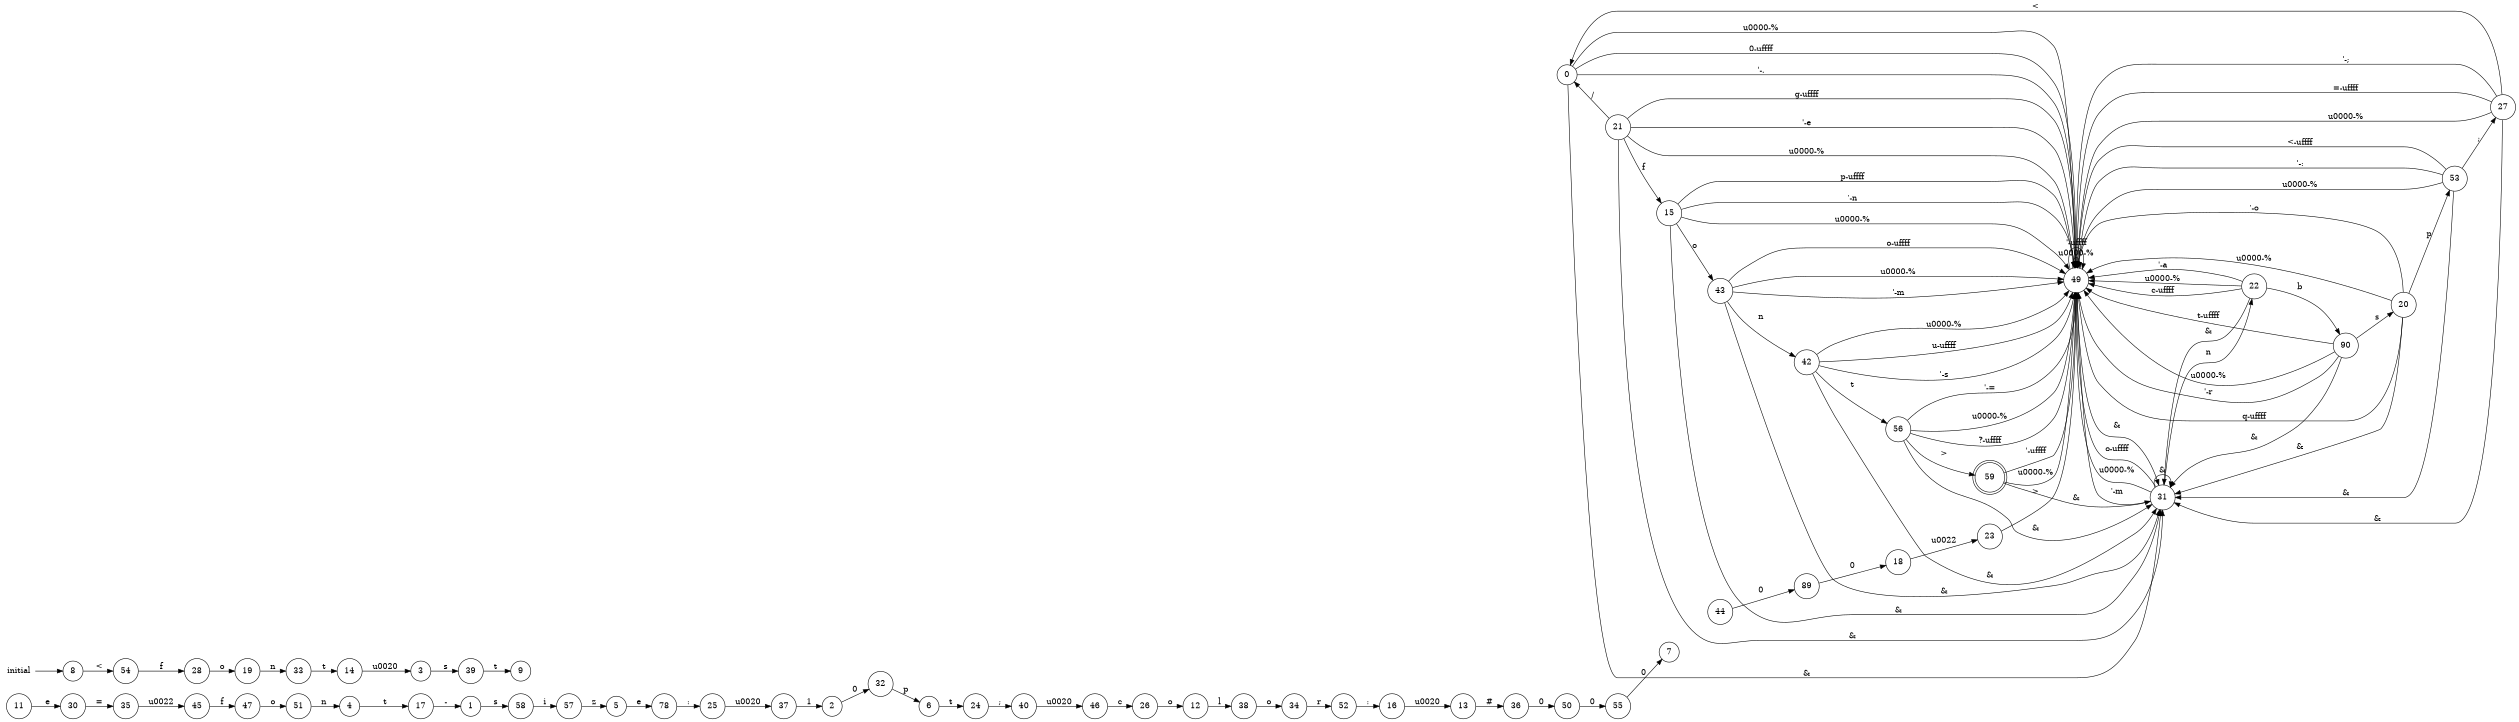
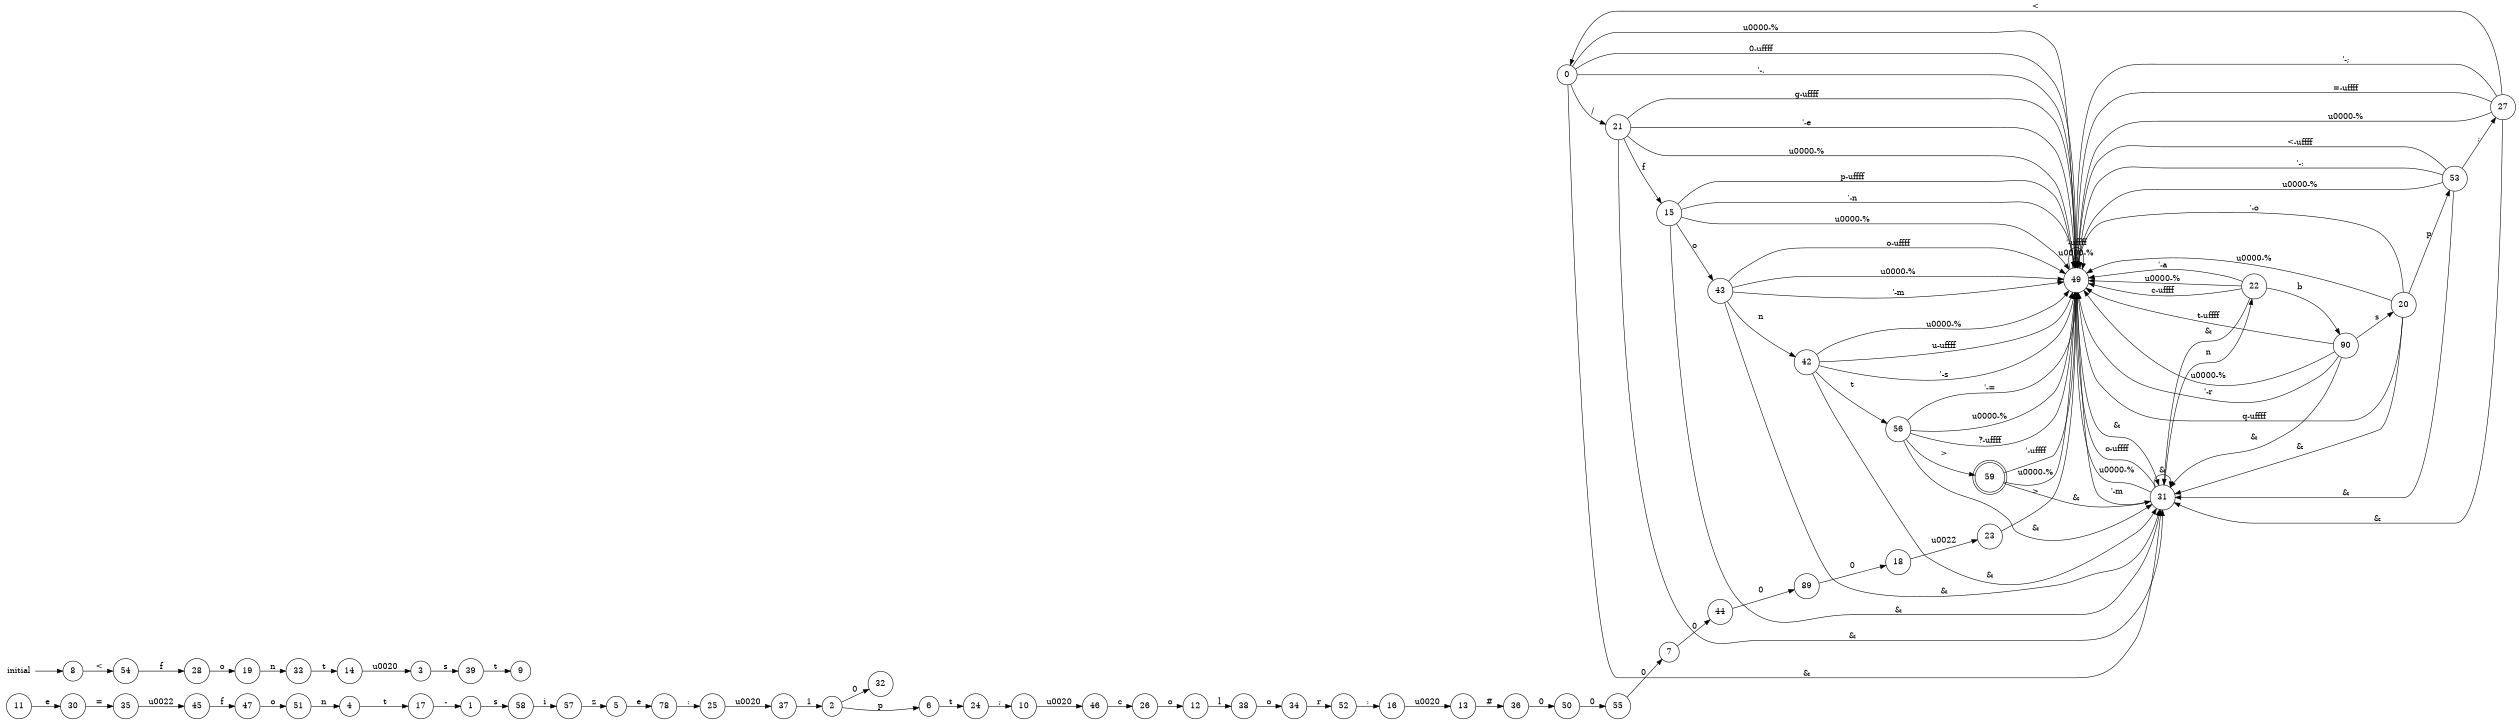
(1594, 102) -> (1582, 106)
none -> (1691, 635)
(903, 694) -> (878, 711)
(1024, 706) -> (1024, 706)
